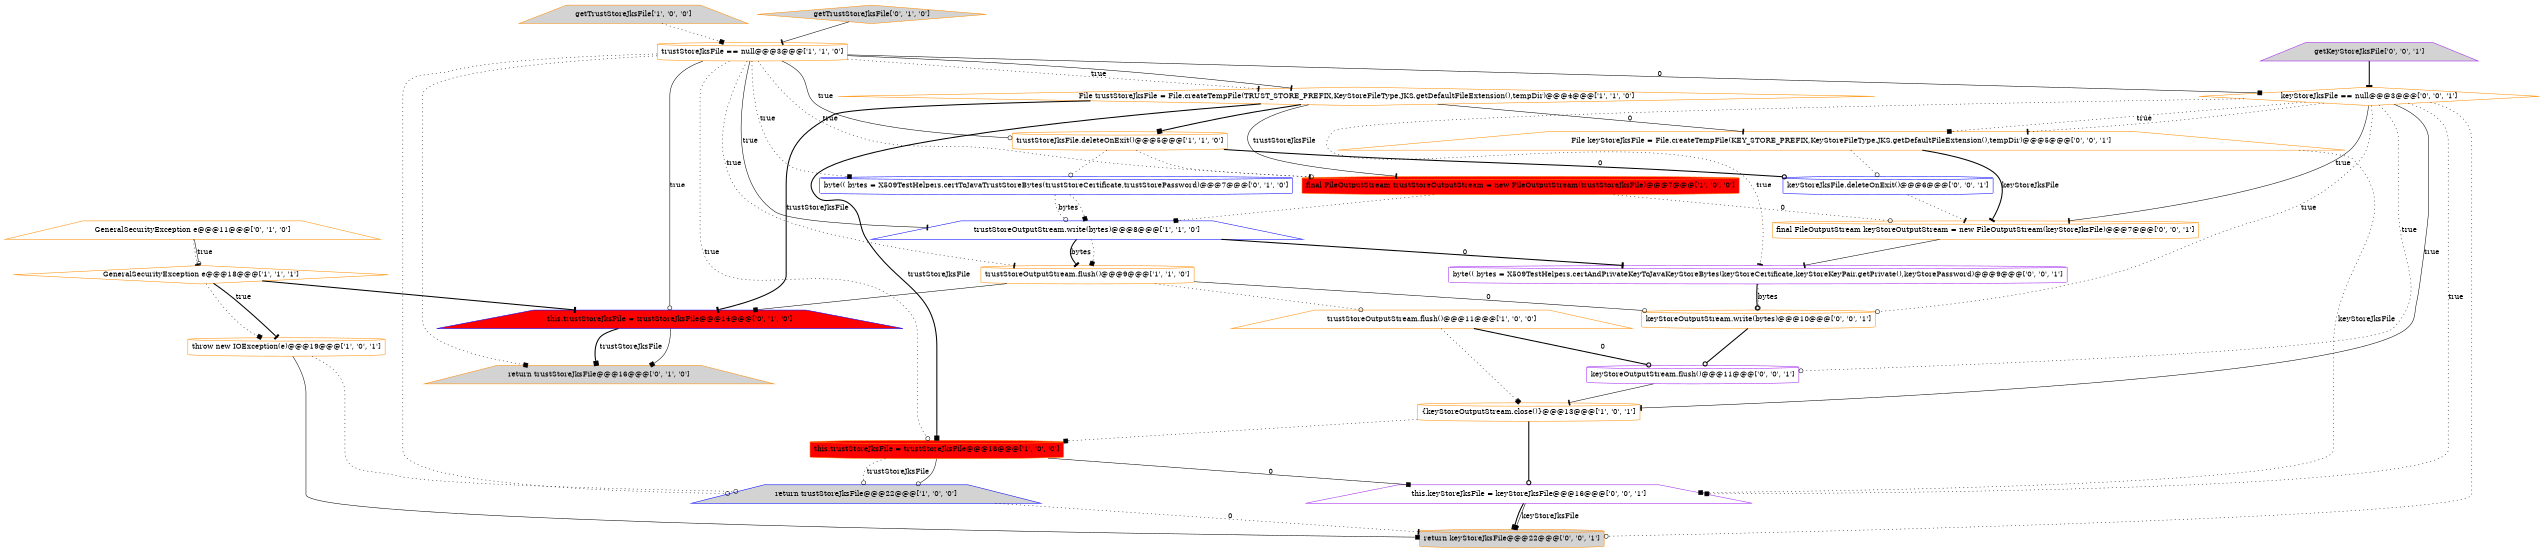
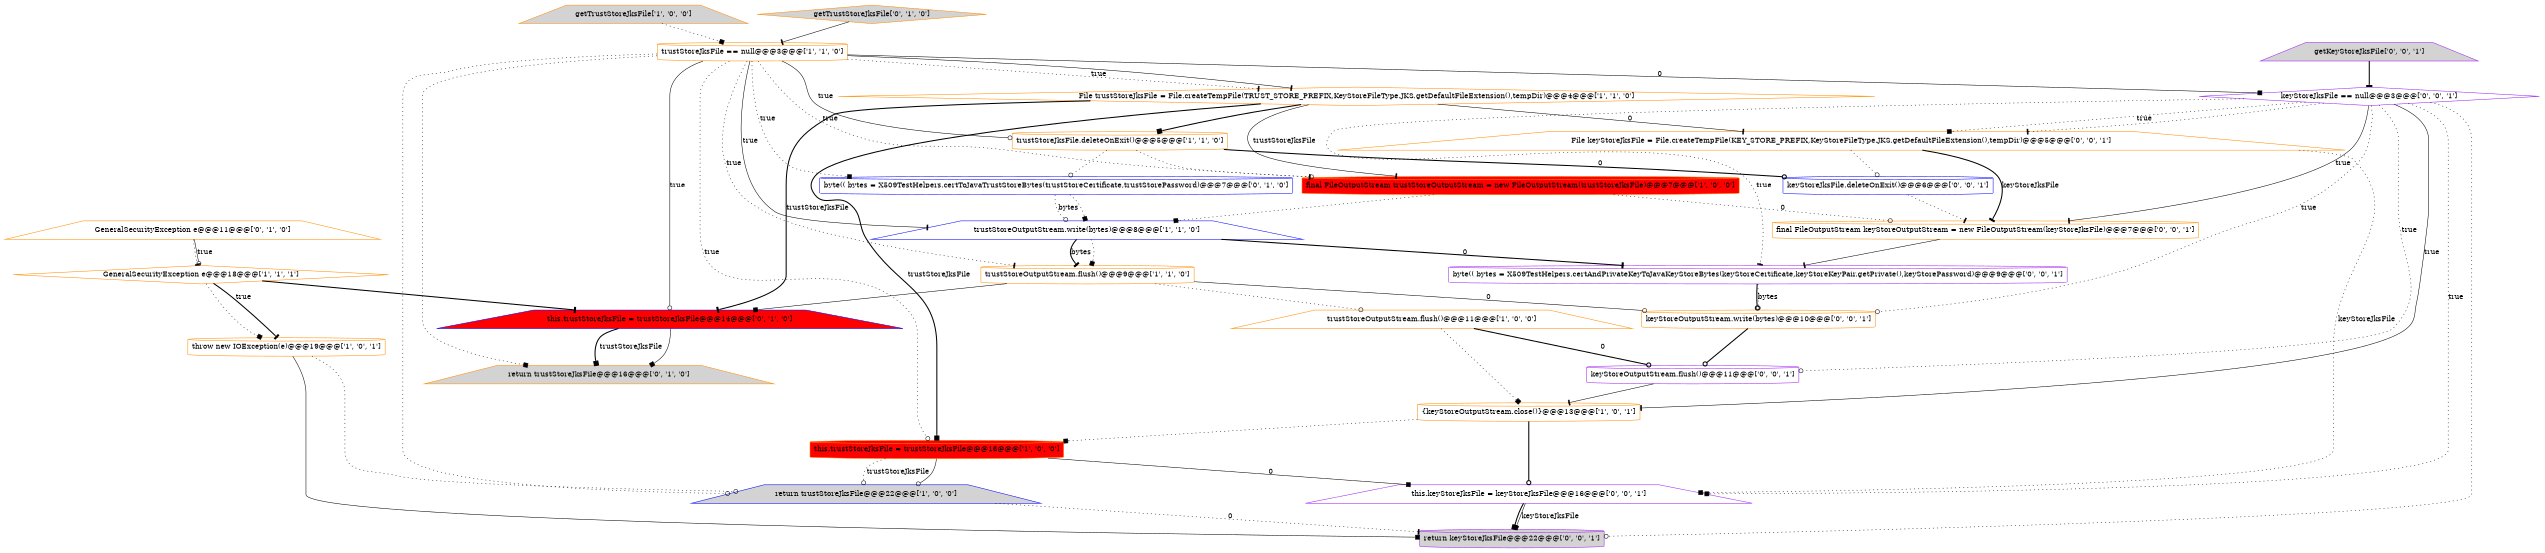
(2369, 96) -> (2369, 96)
(1512, 539) -> (1512, 539)
